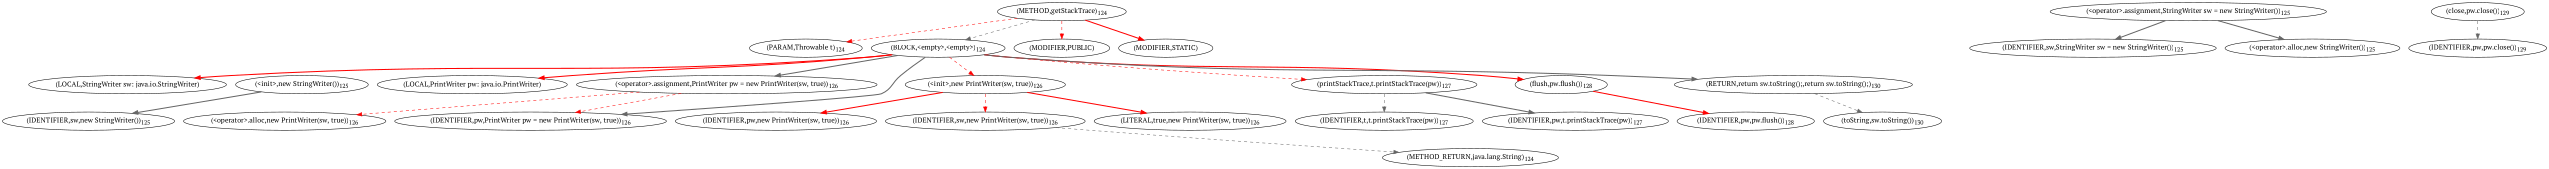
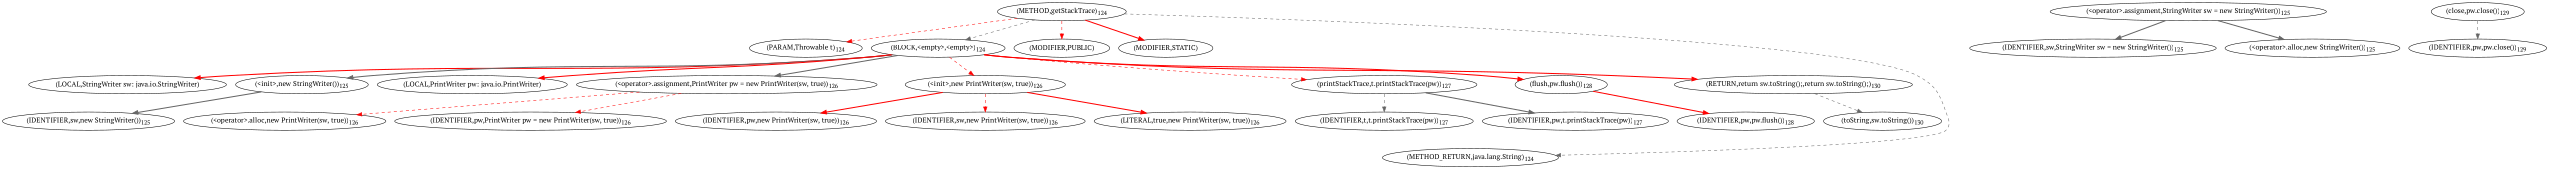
(1480, 72) -> (1480, 72)
(783, 103) -> (622, 66)
(1225, 140) -> (1749, 47)
